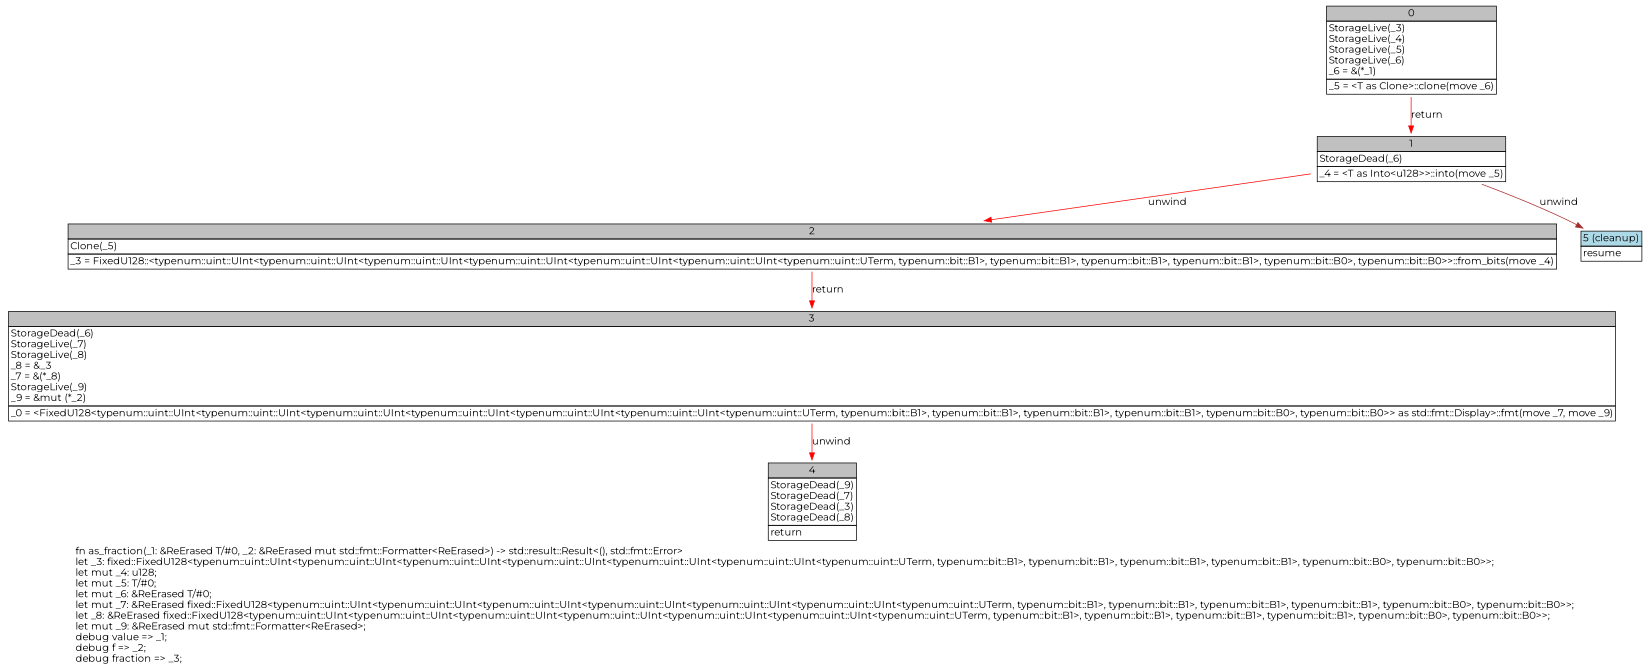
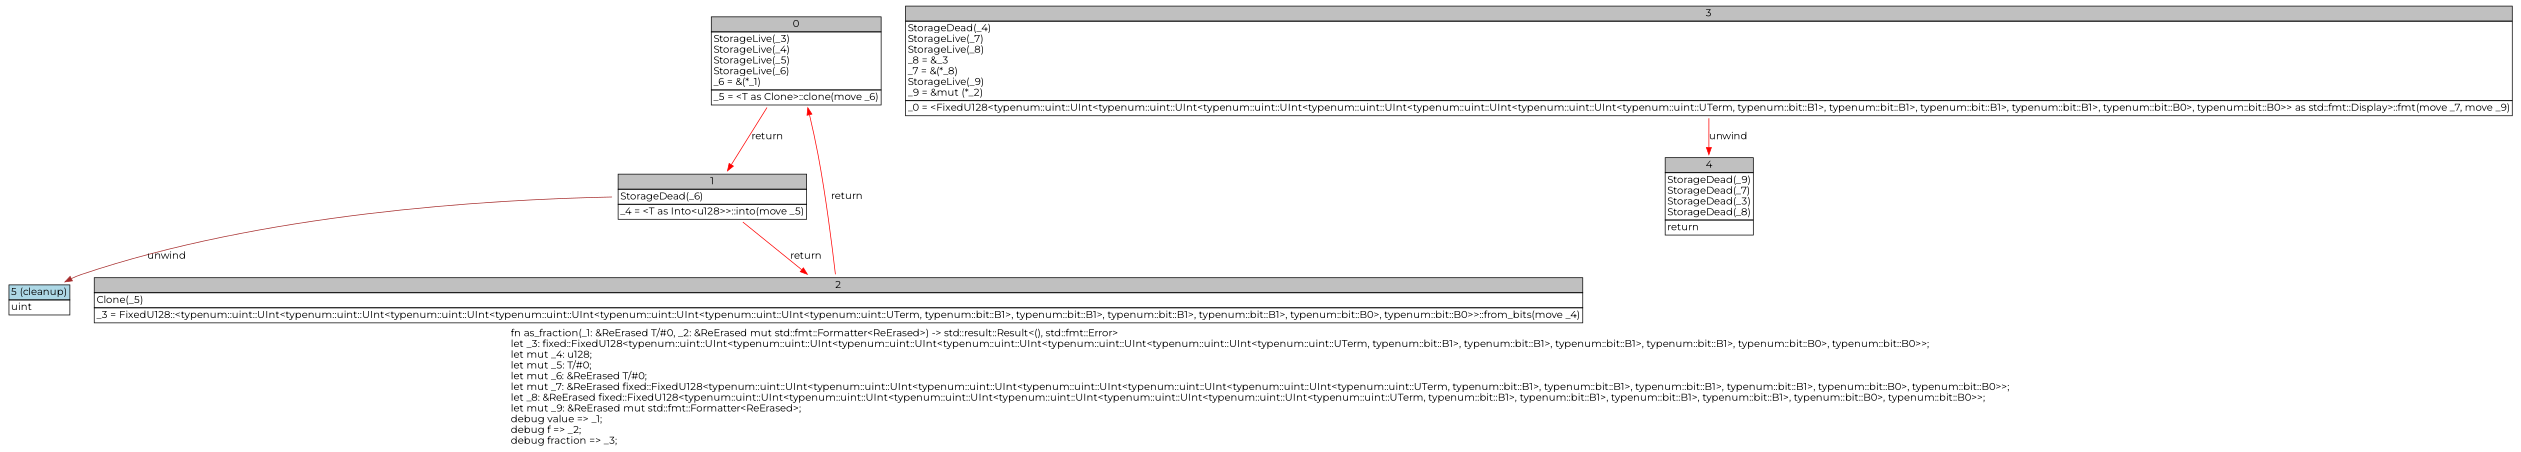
(1168, 202) -> (806, 256)
(1602, 253) -> (22, 307)
(812, 286) -> (825, 194)
(52, 334) -> (950, 28)
